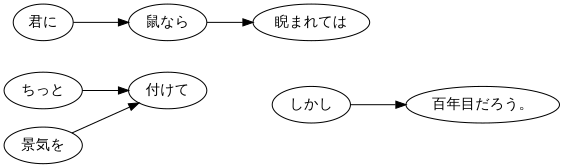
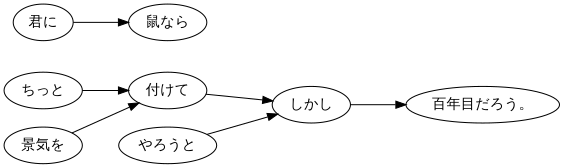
(311, 22) -> none
none -> (234, 97)
none -> (168, 145)
